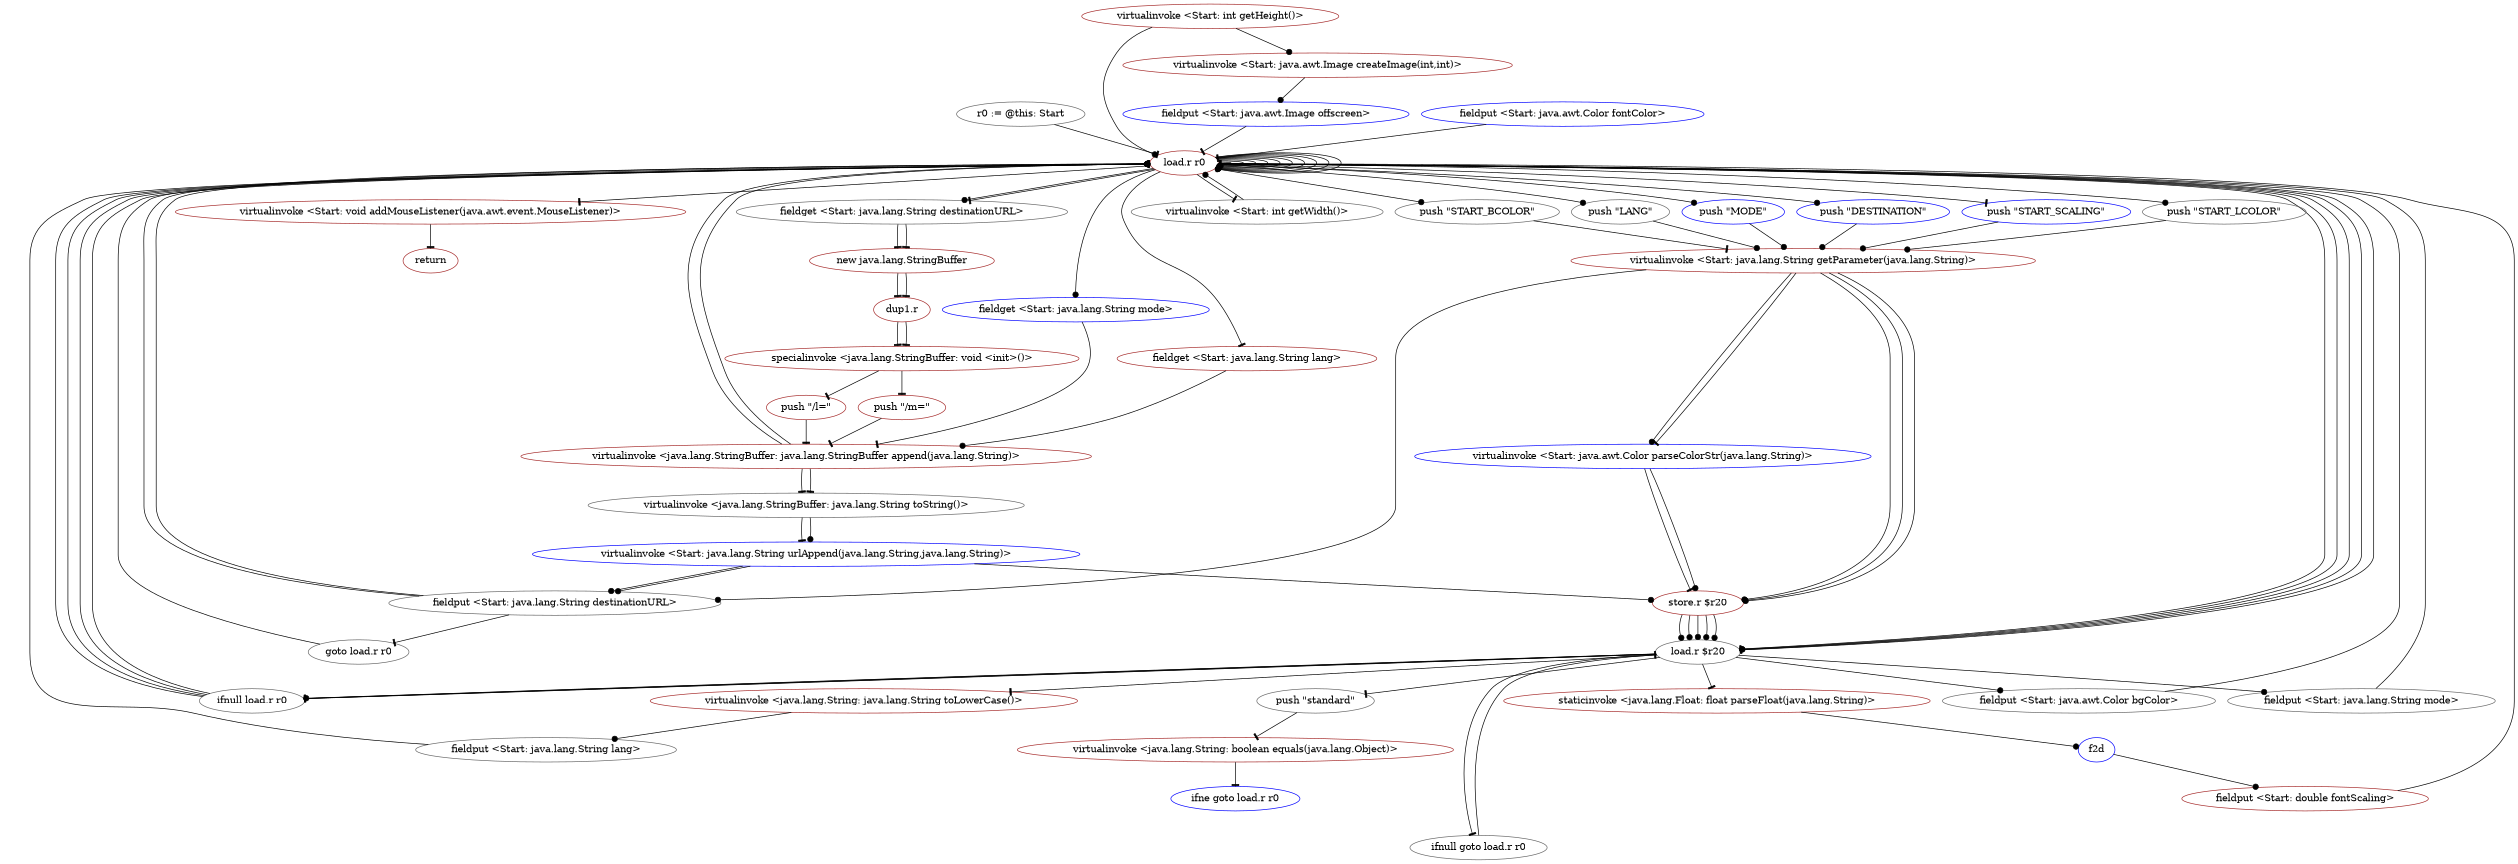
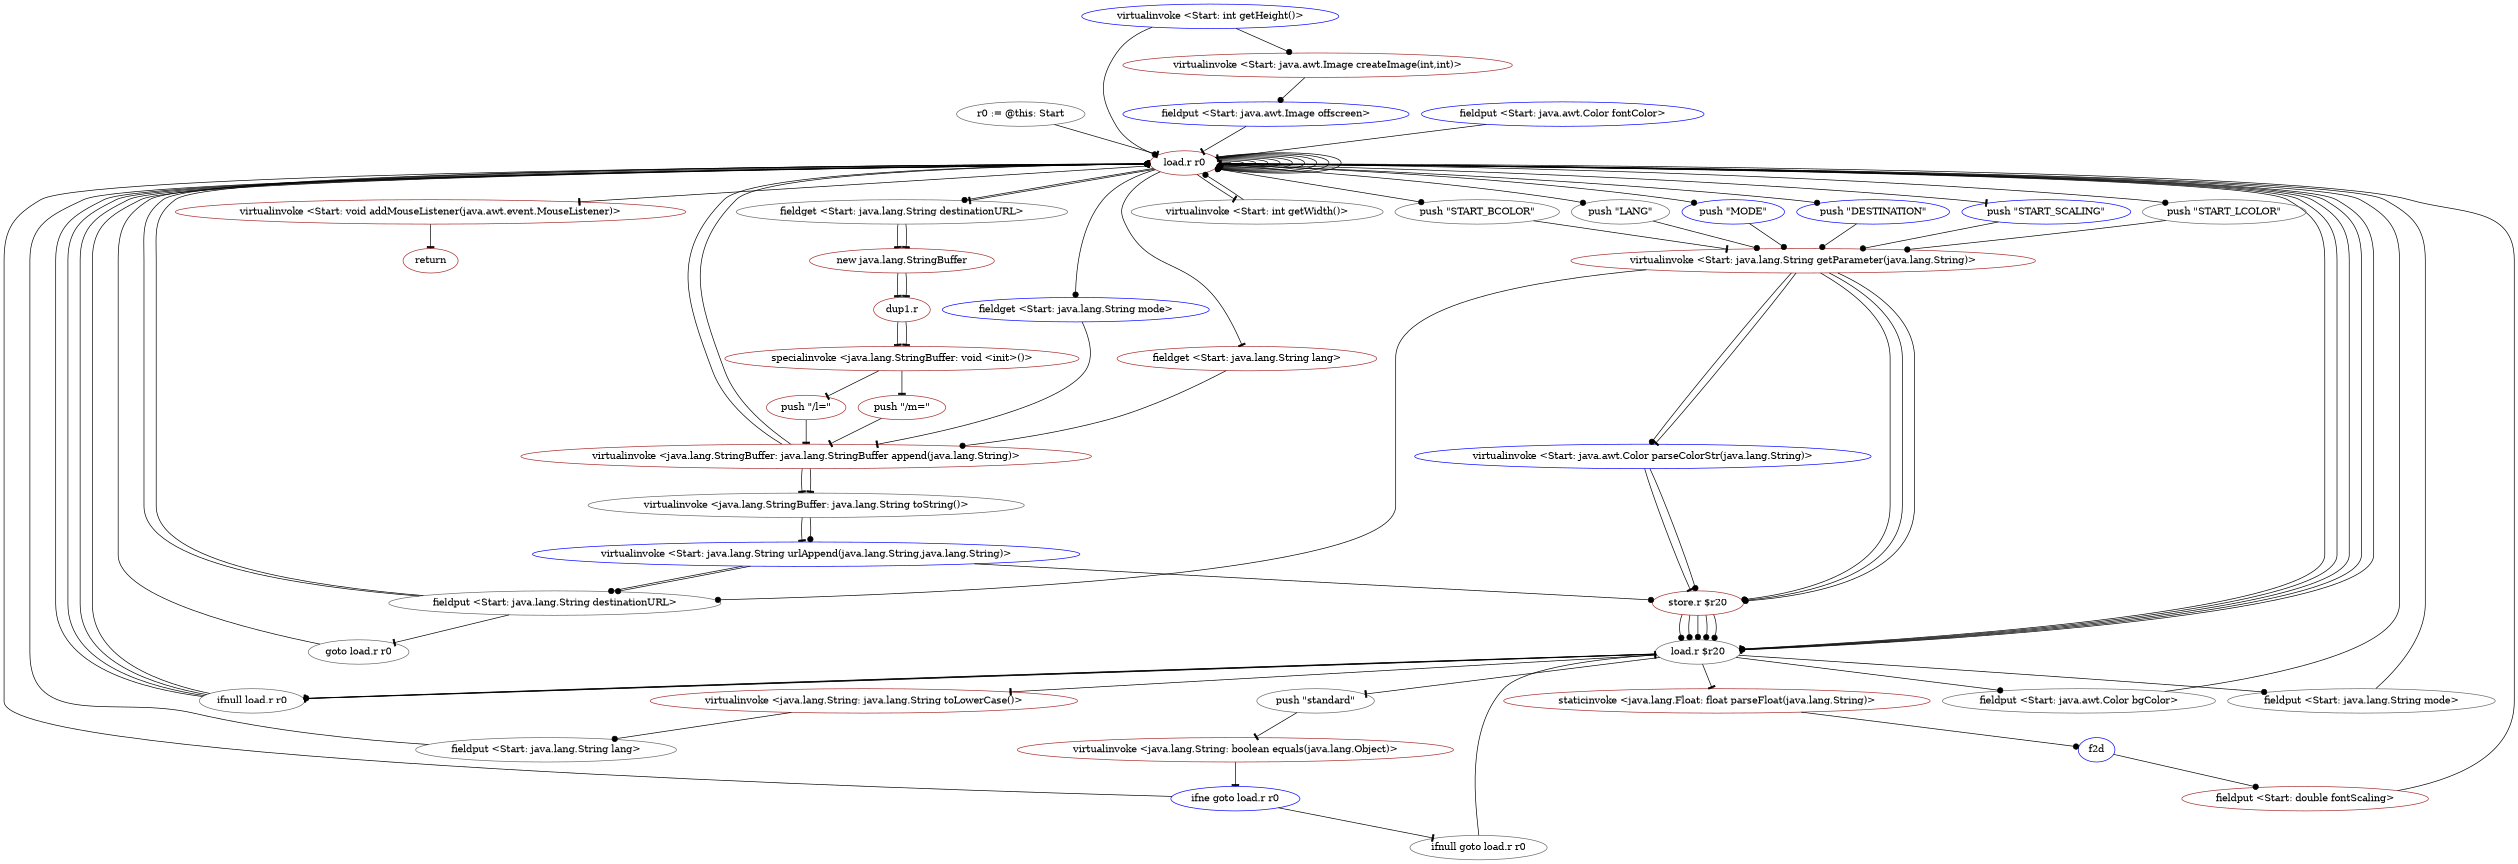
(1210, 16) -> (1210, 16)
none -> (4, 479)
(1500, 683) -> (1355, 823)
